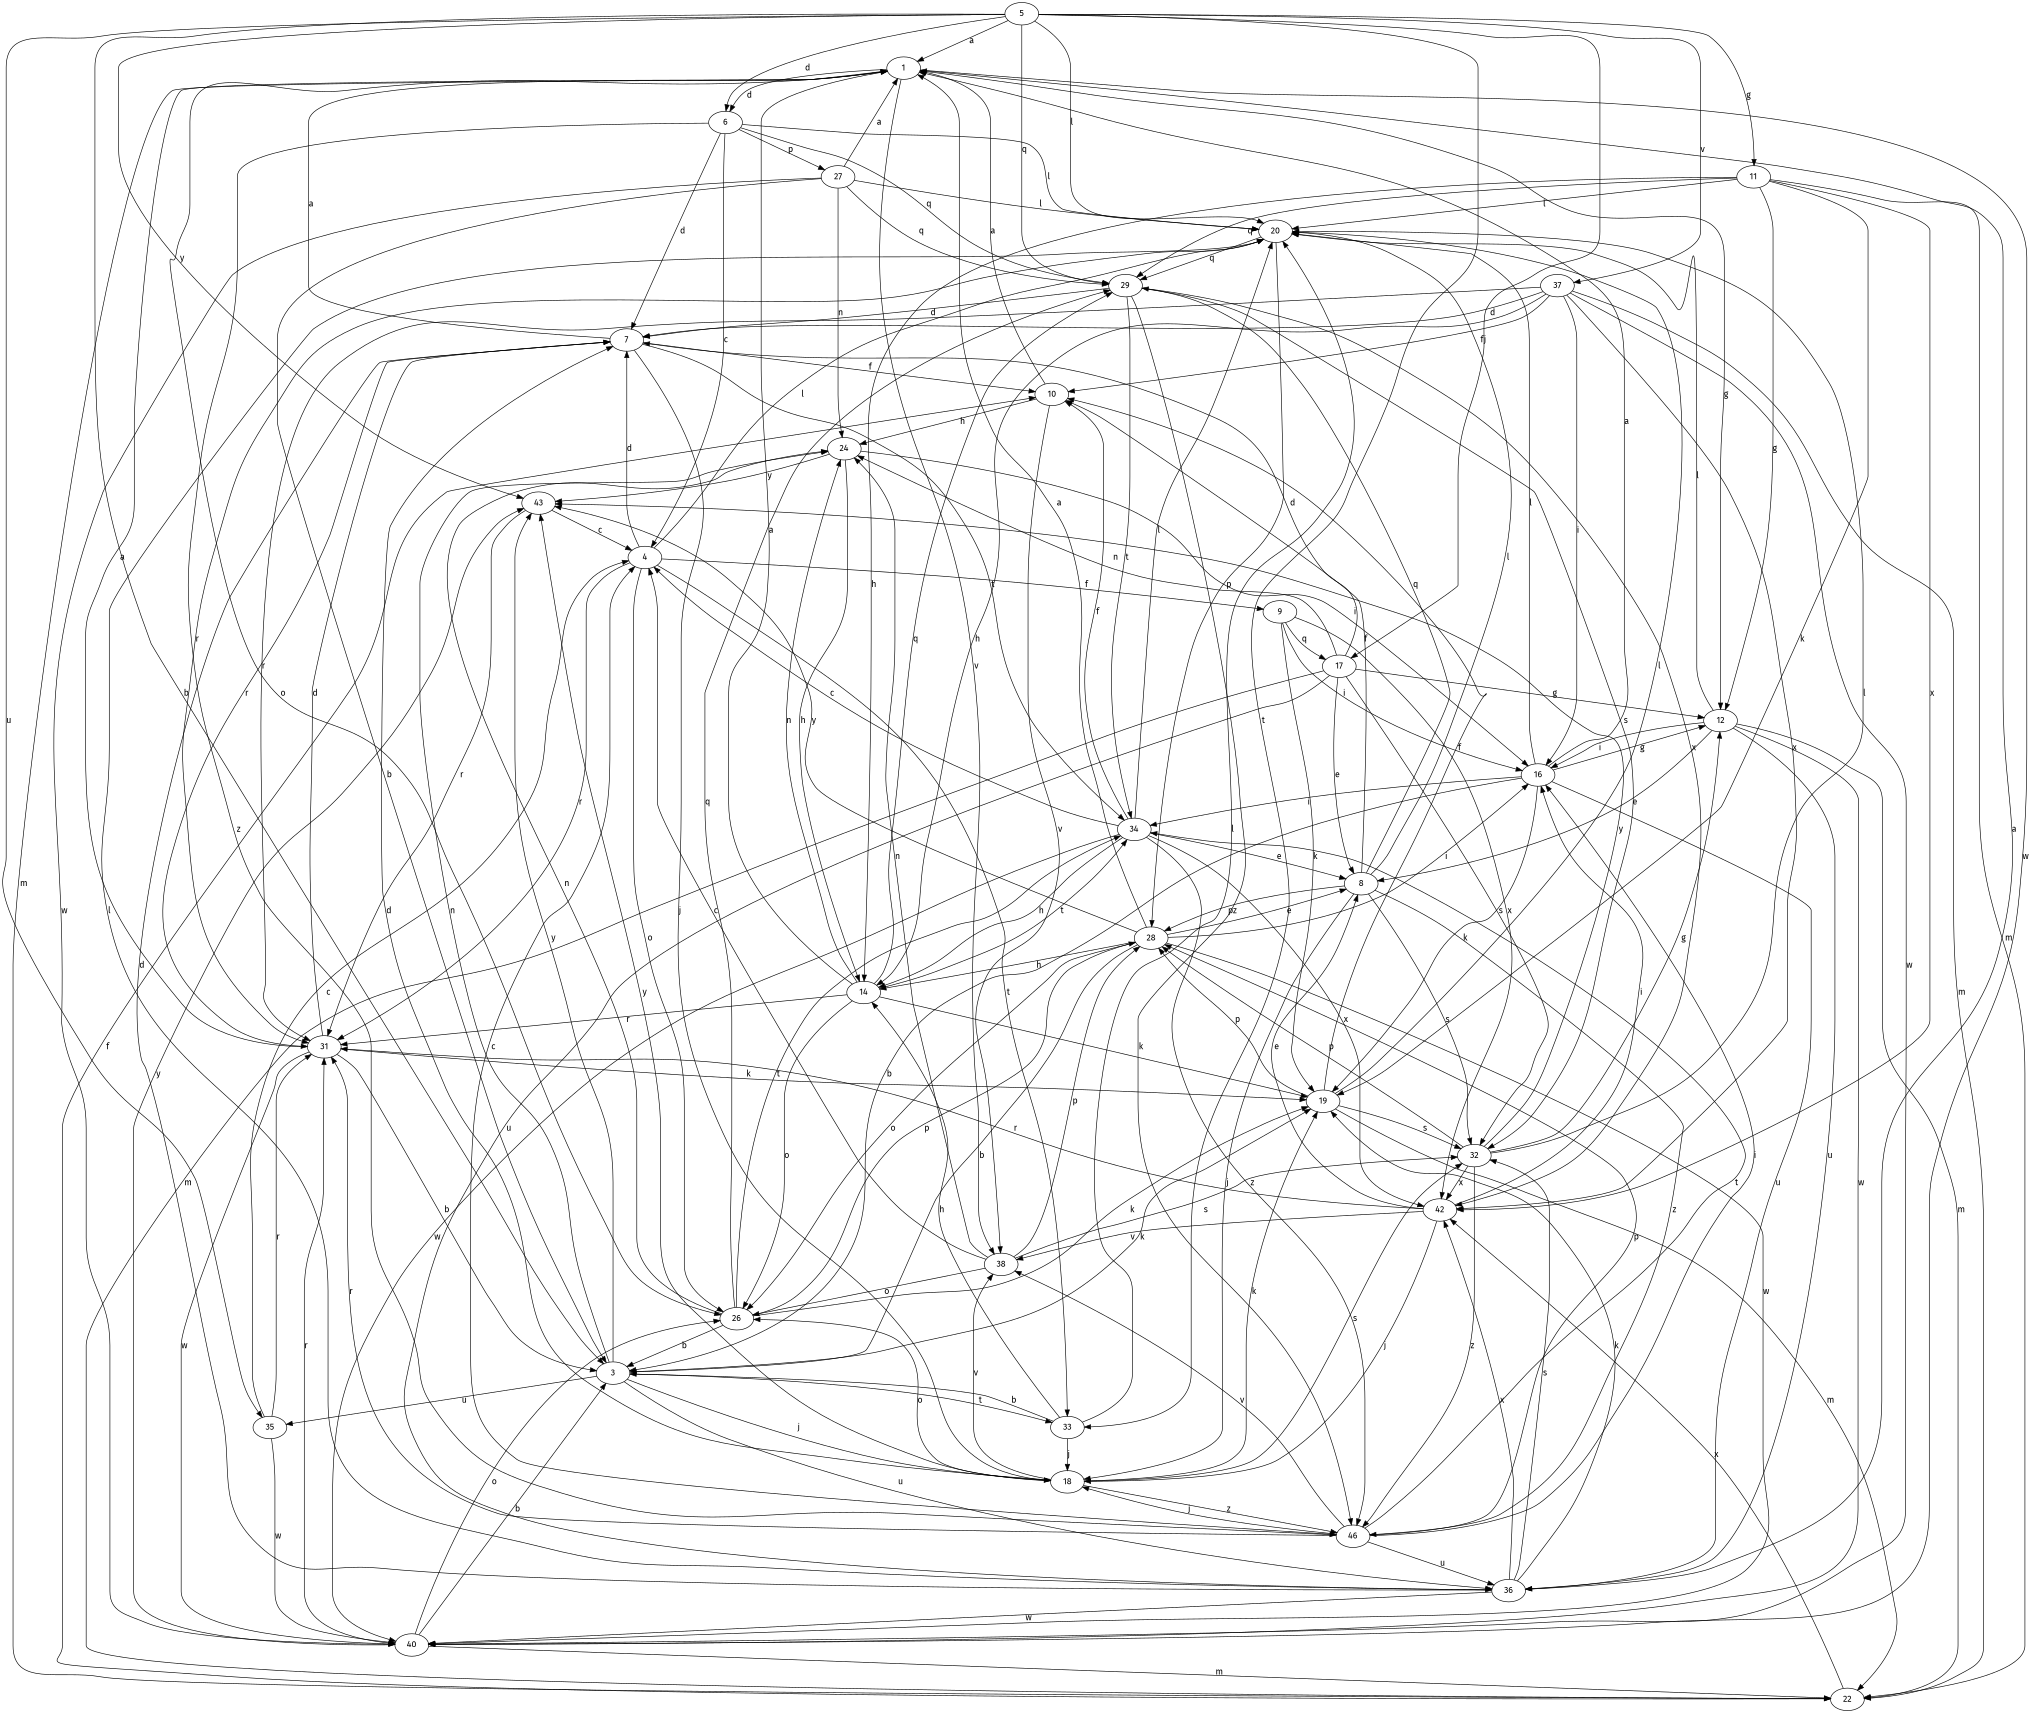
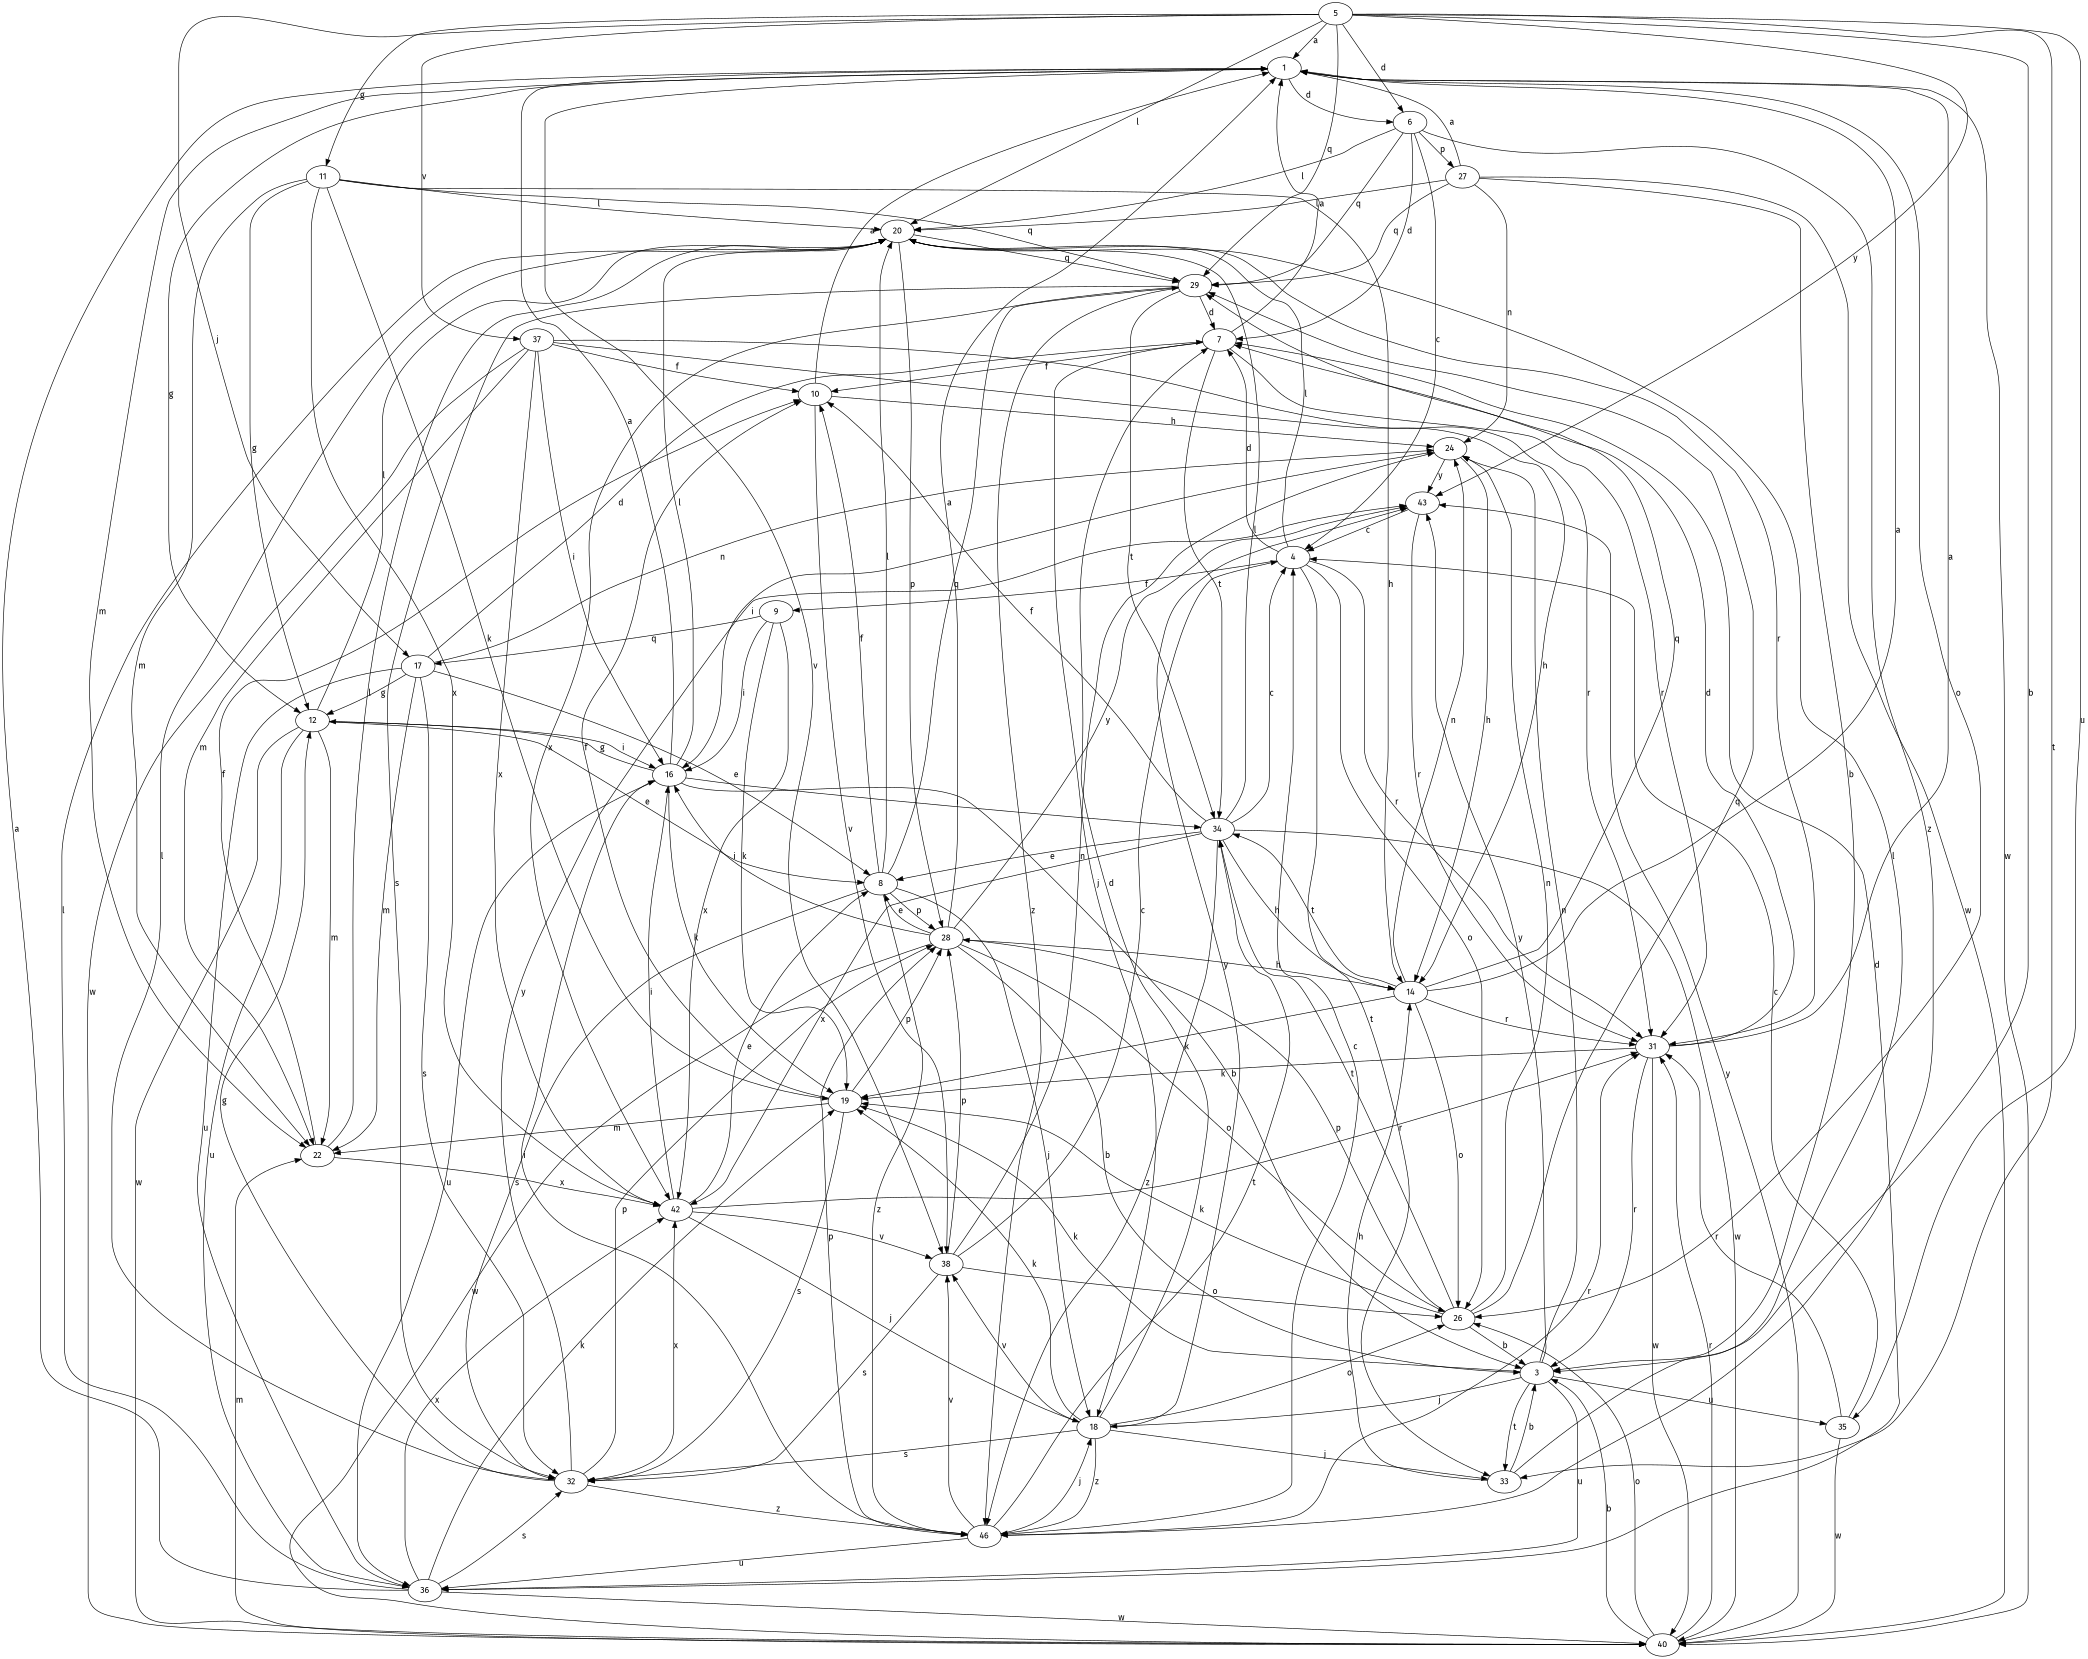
(1098, 328) -> none
(1672, 574) -> (400, 528)
(447, 1210) -> (1635, 1210)
(1067, 1452) -> (1296, 1454)
